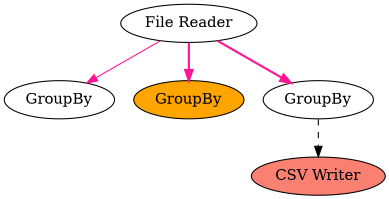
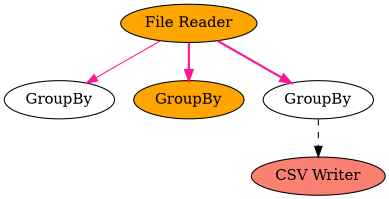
(189, 23) -> (189, 23)
